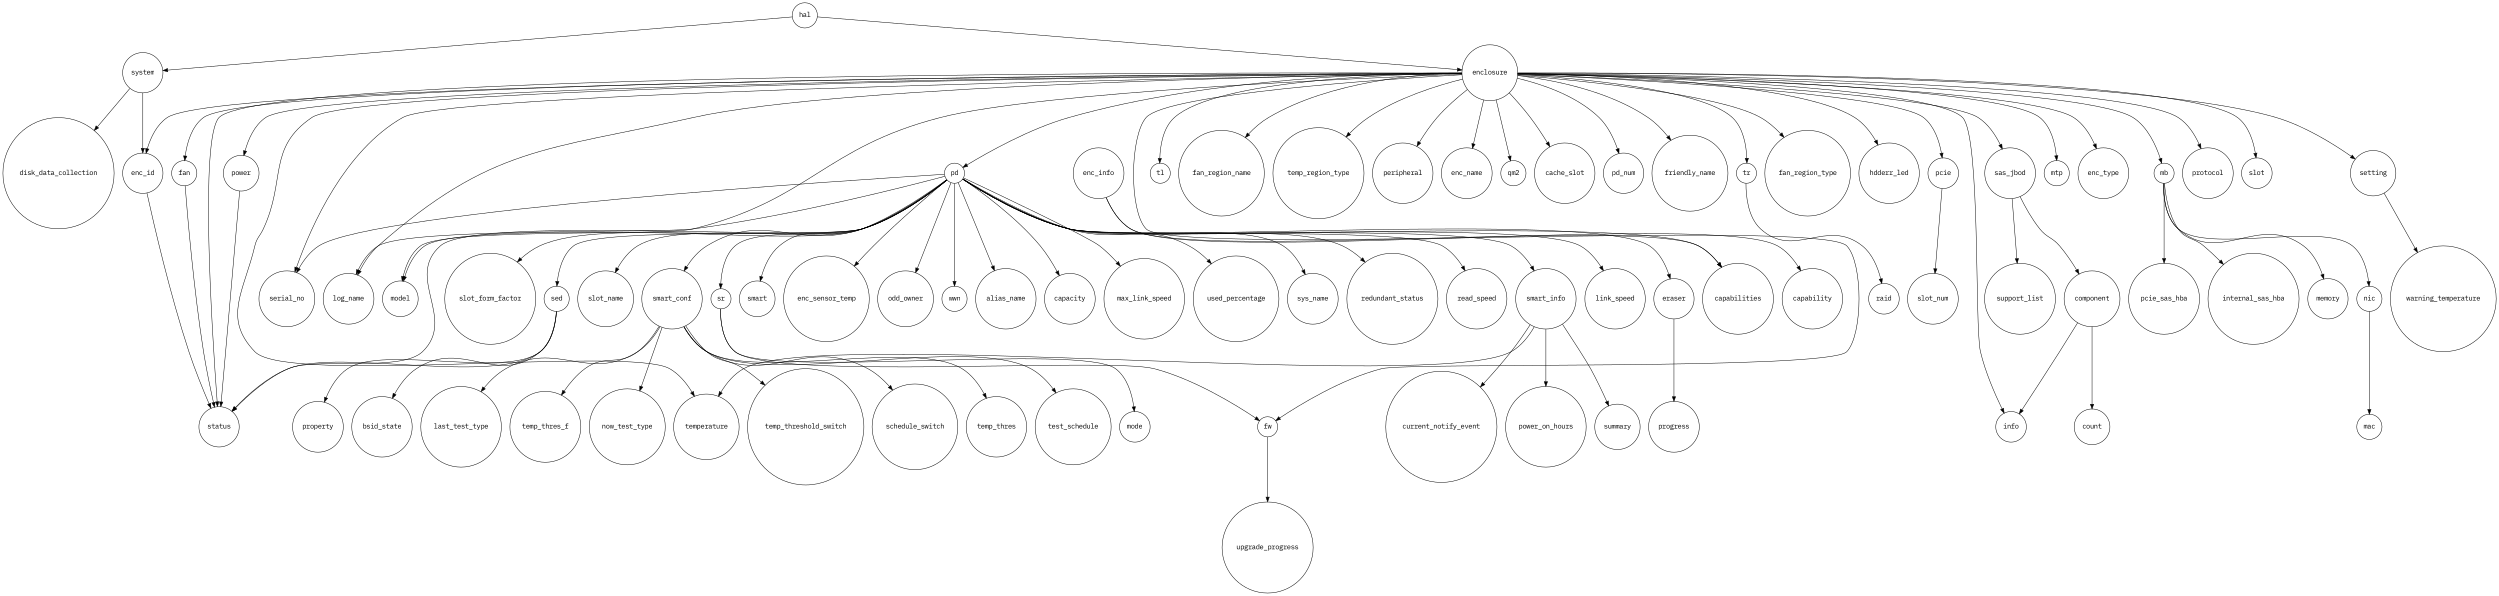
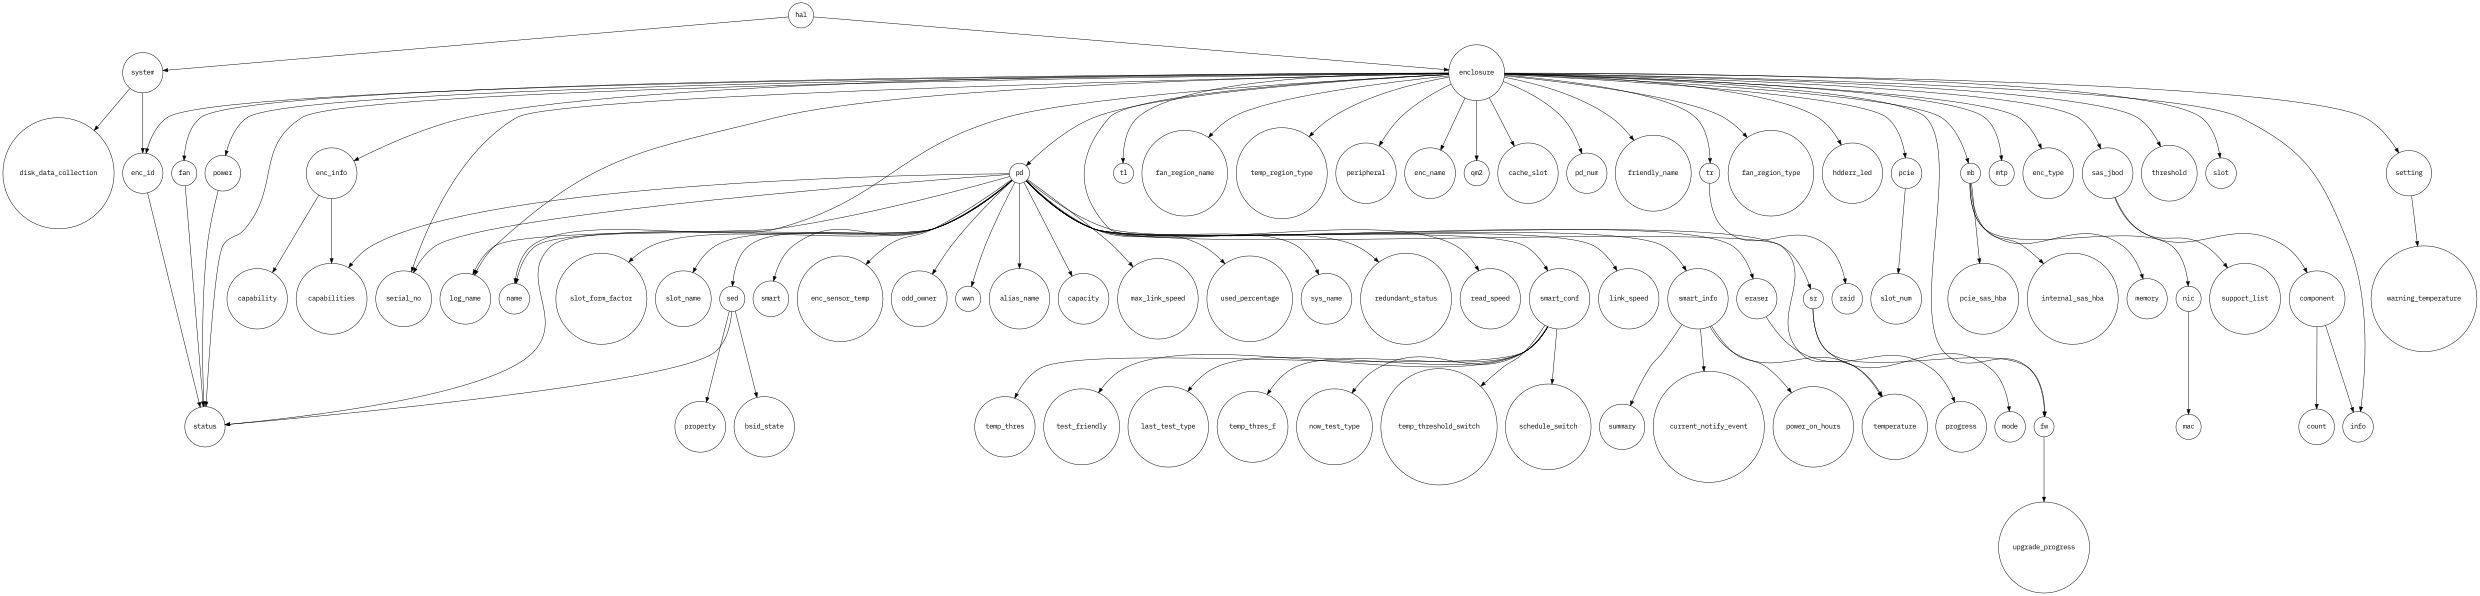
none -> (706, 91)
(2208, 173) -> (2169, 173)
(400, 299) -> (514, 299)
(1073, 427) -> (1082, 427)
